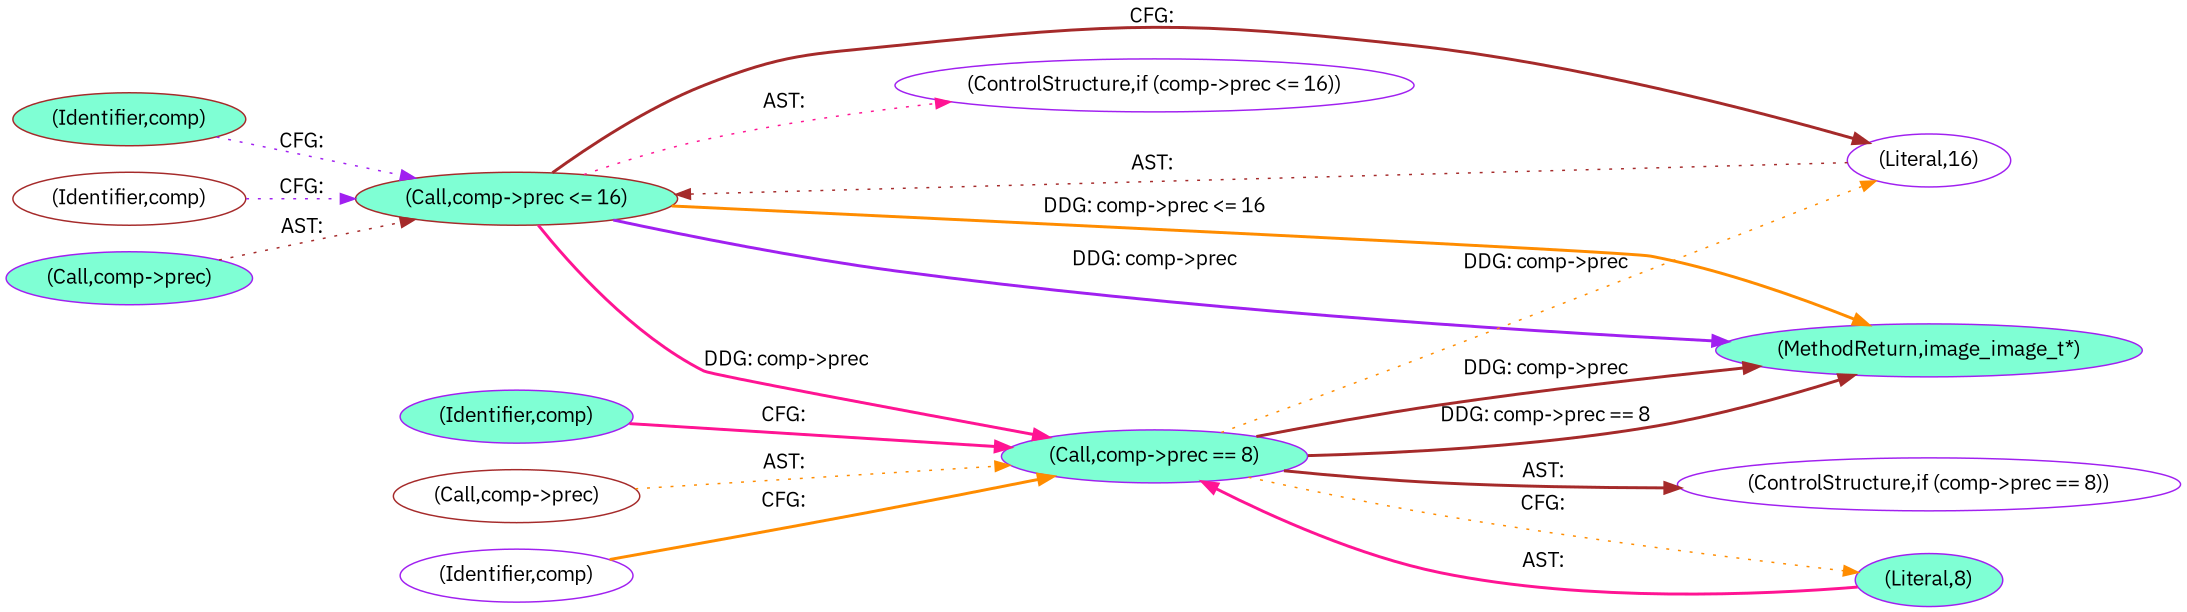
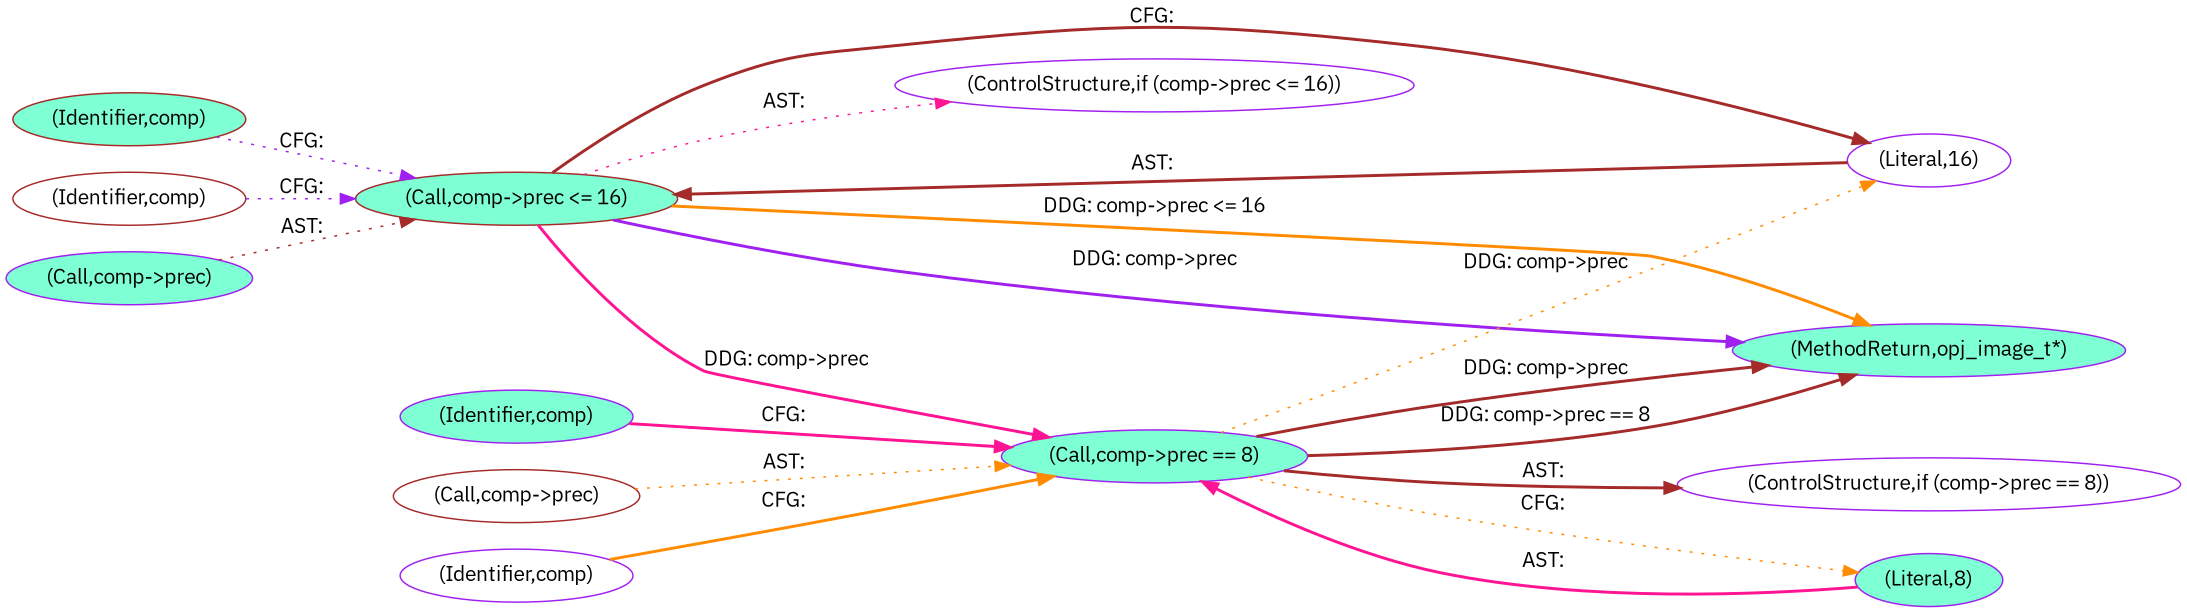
(1269, 178) -> (1269, 178)
(1929, 350) -> (1929, 350)
